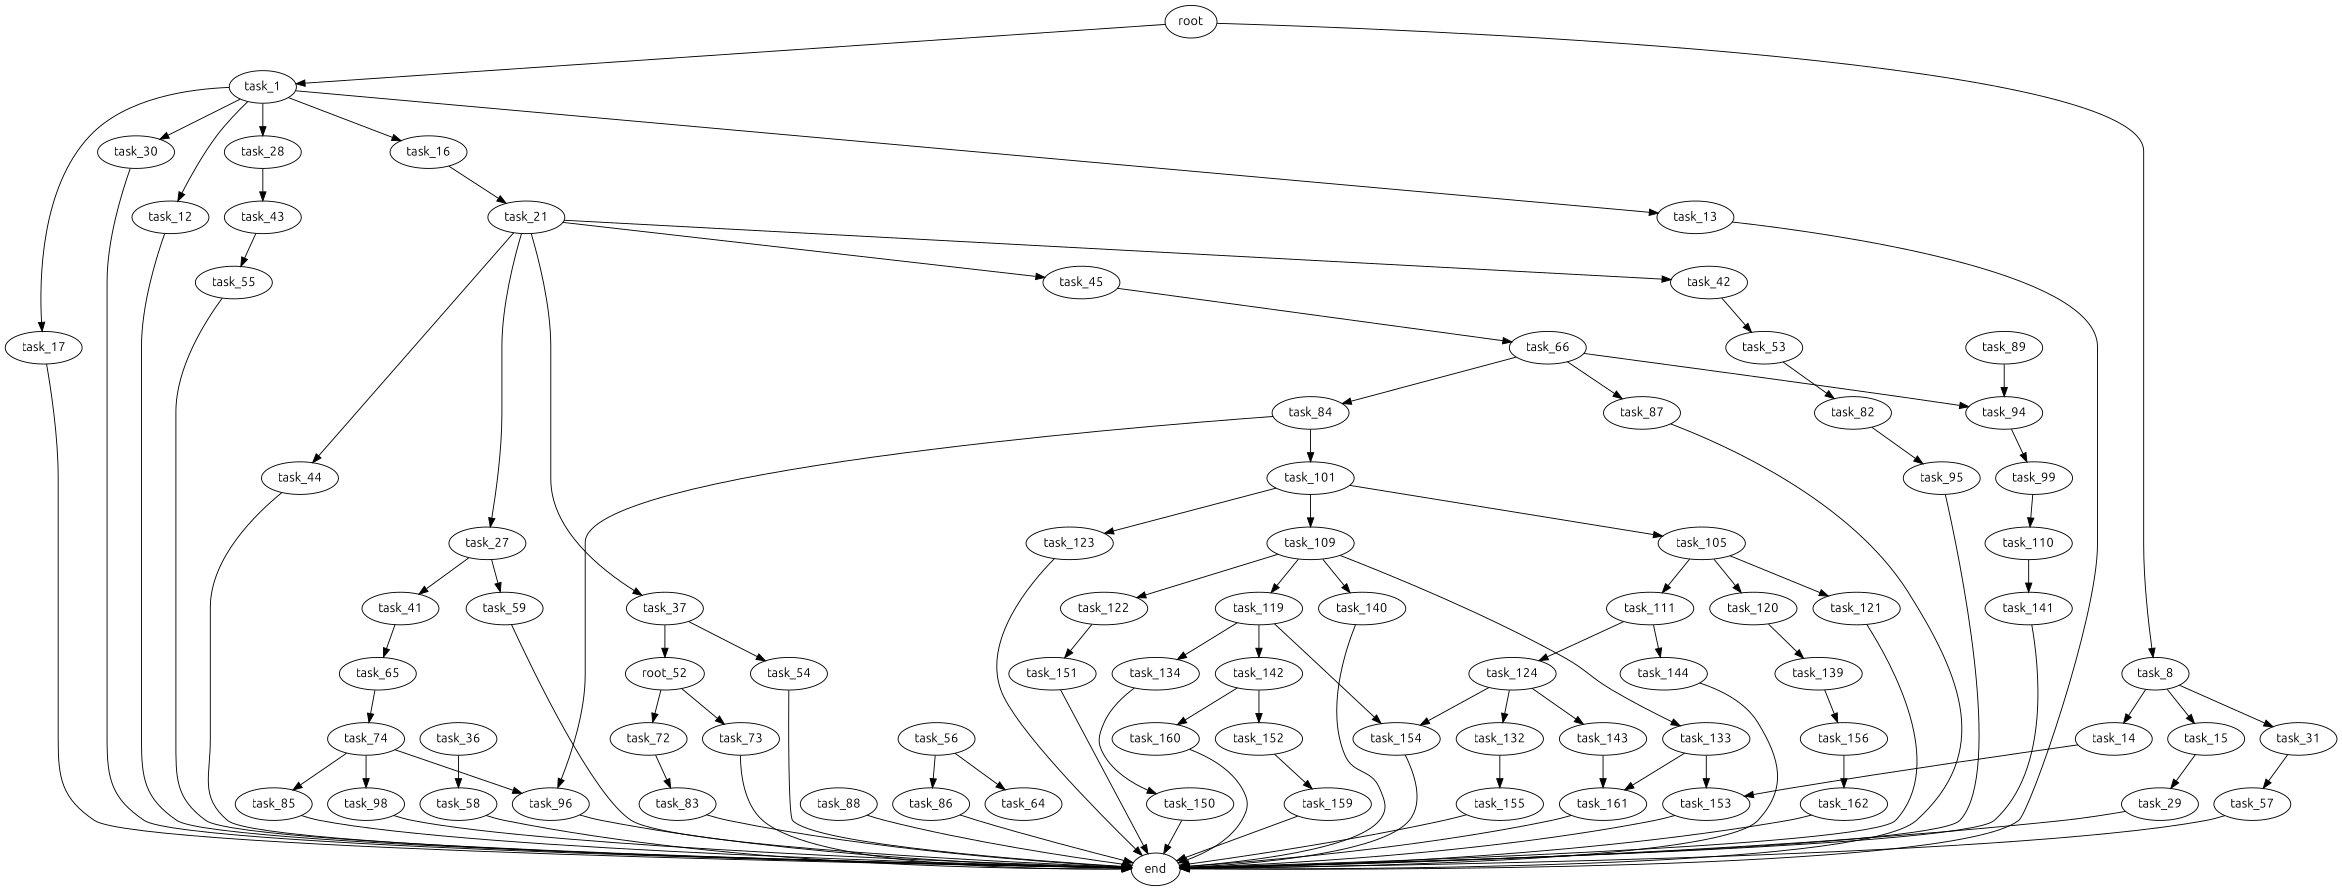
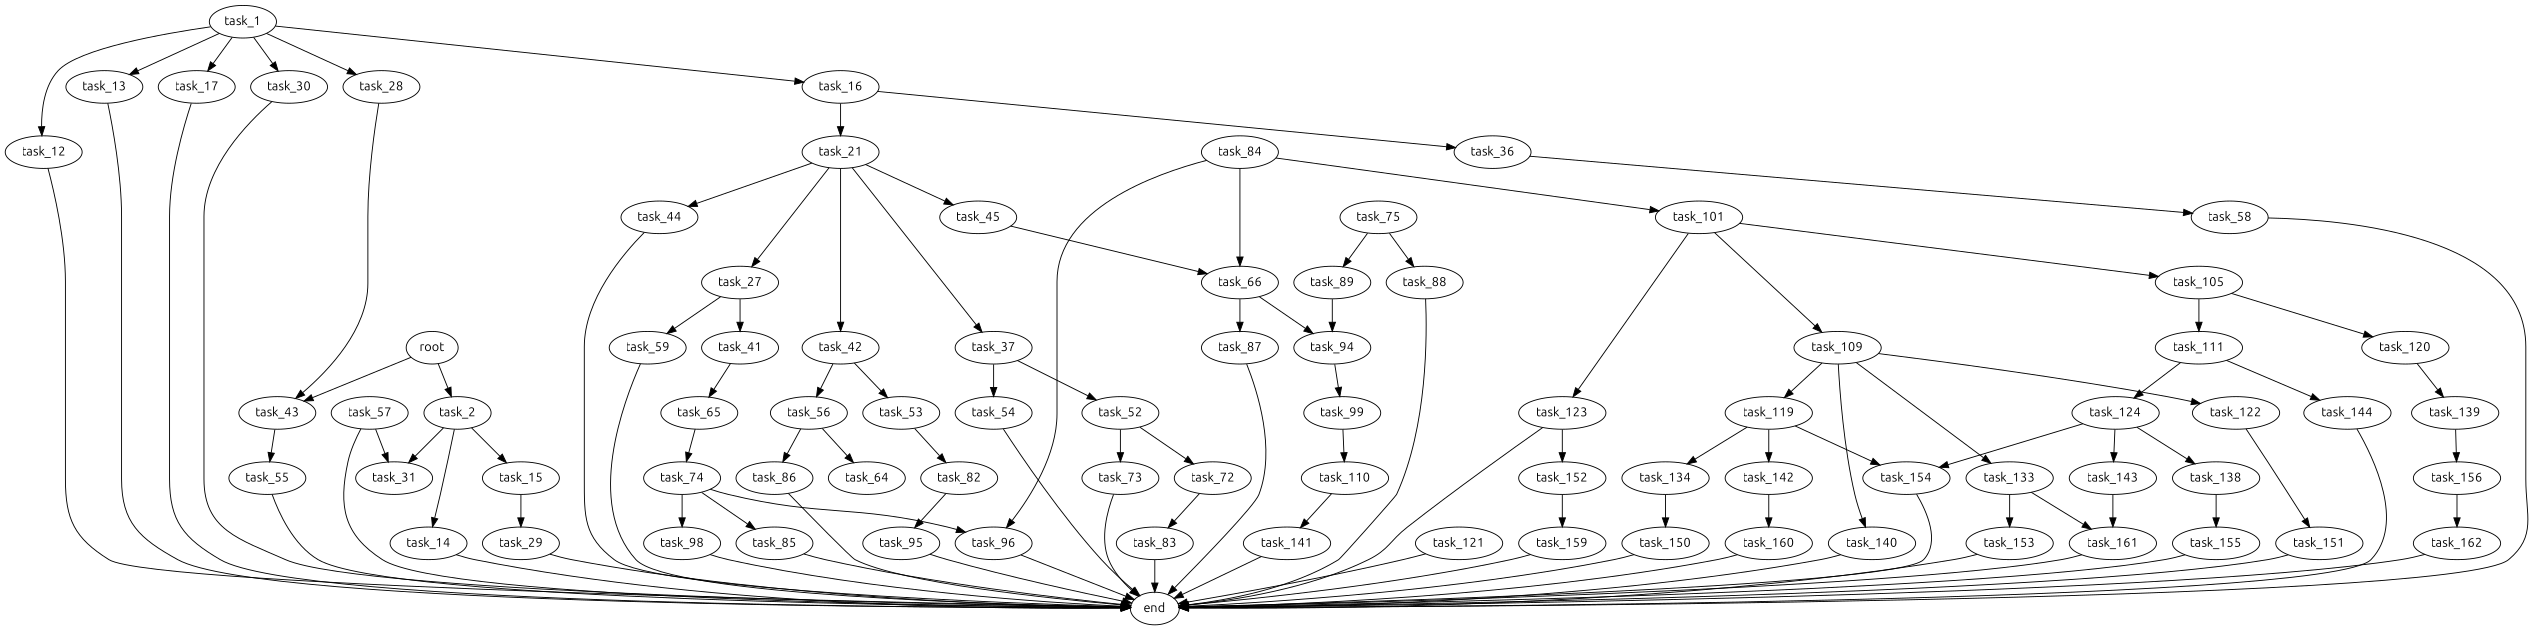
(735, 54) -> (362, 377)
none -> (1162, 119)
none -> (1378, 217)
none -> (827, 376)
(1434, 379) -> (1240, 213)
(1775, 574) -> none
(665, 674) -> (1120, 413)
(2155, 674) -> (458, 413)
(1259, 702) -> (1562, 441)
(1500, 739) -> (2216, 478)
(1924, 767) -> (687, 590)
(2278, 768) -> (380, 441)
